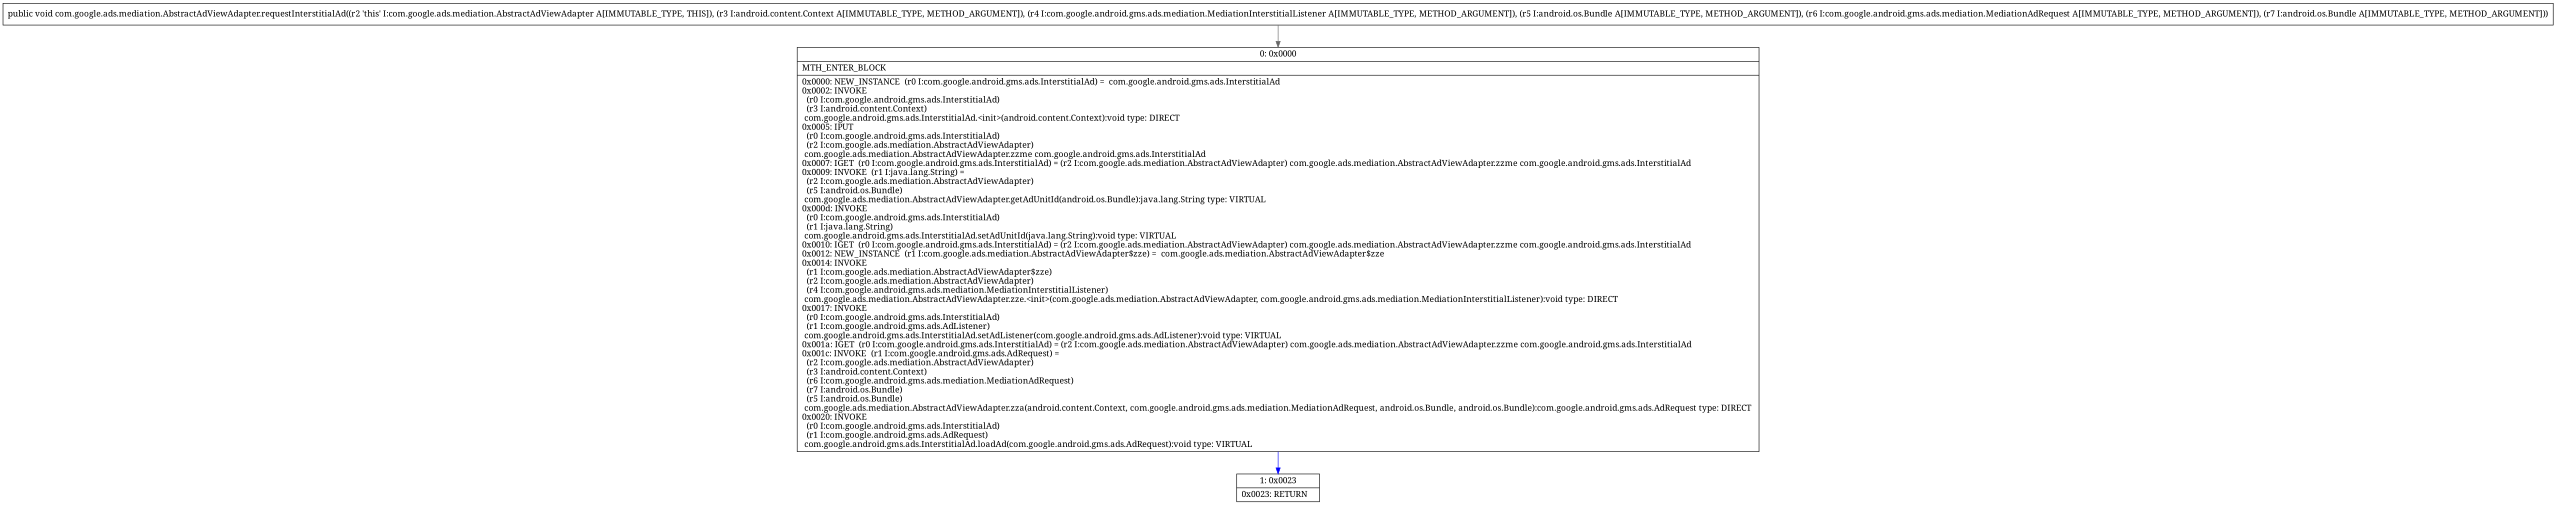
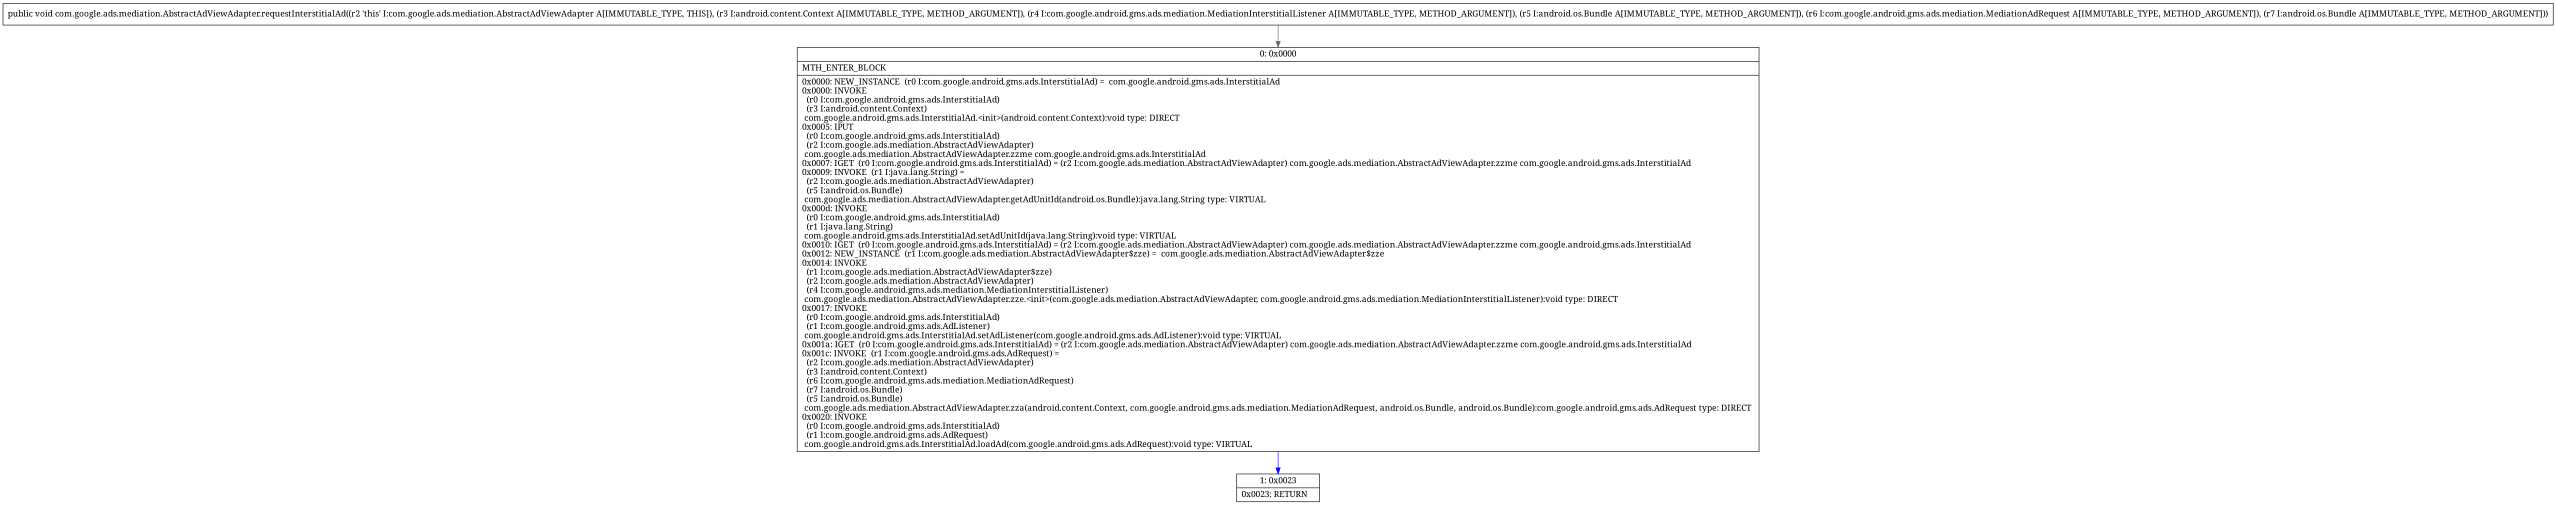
(837, 91) -> (837, 91)
